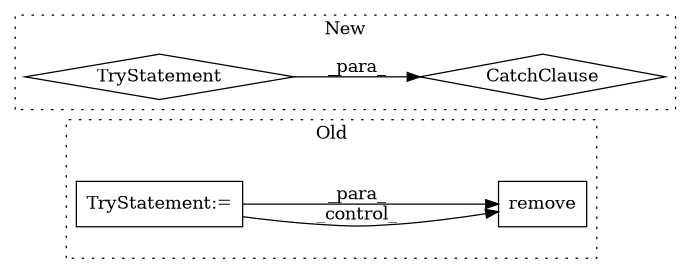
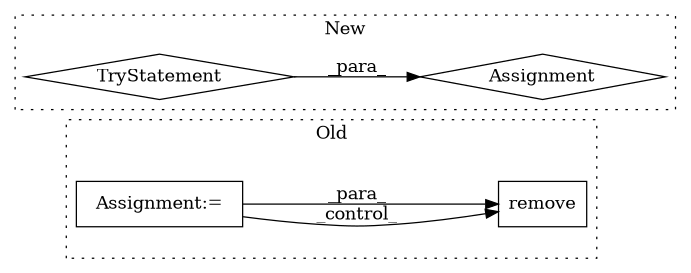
(543, 77) -> (543, 77)
(160, 204) -> (160, 204)
